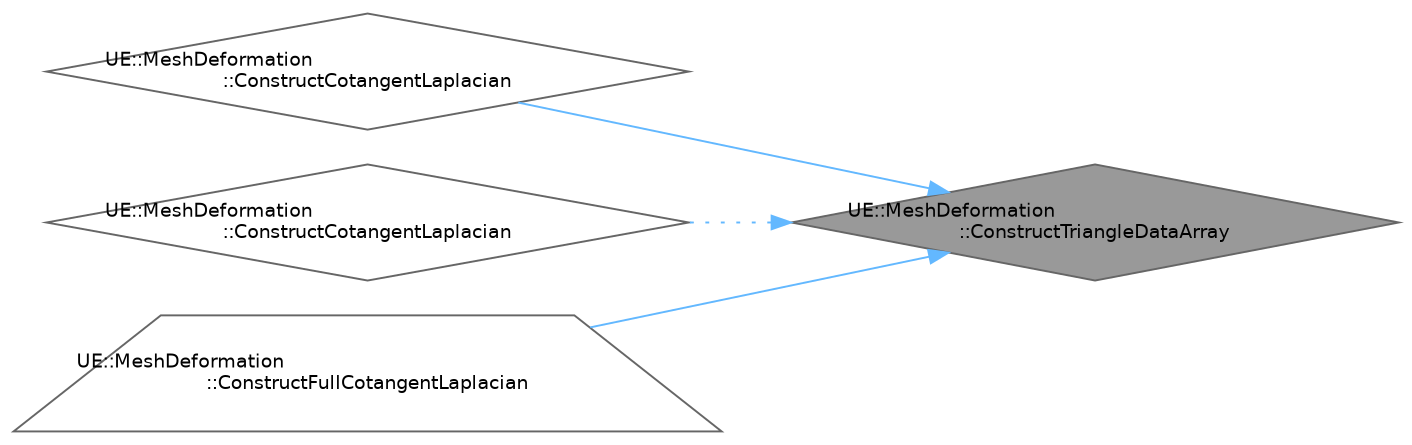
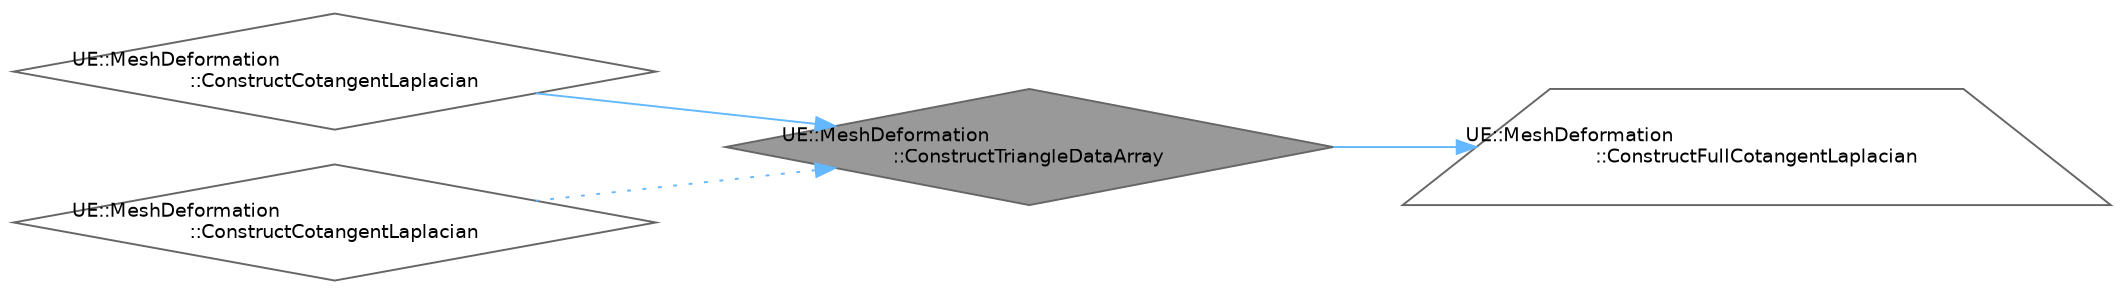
(760, 292) -> (1395, 147)
